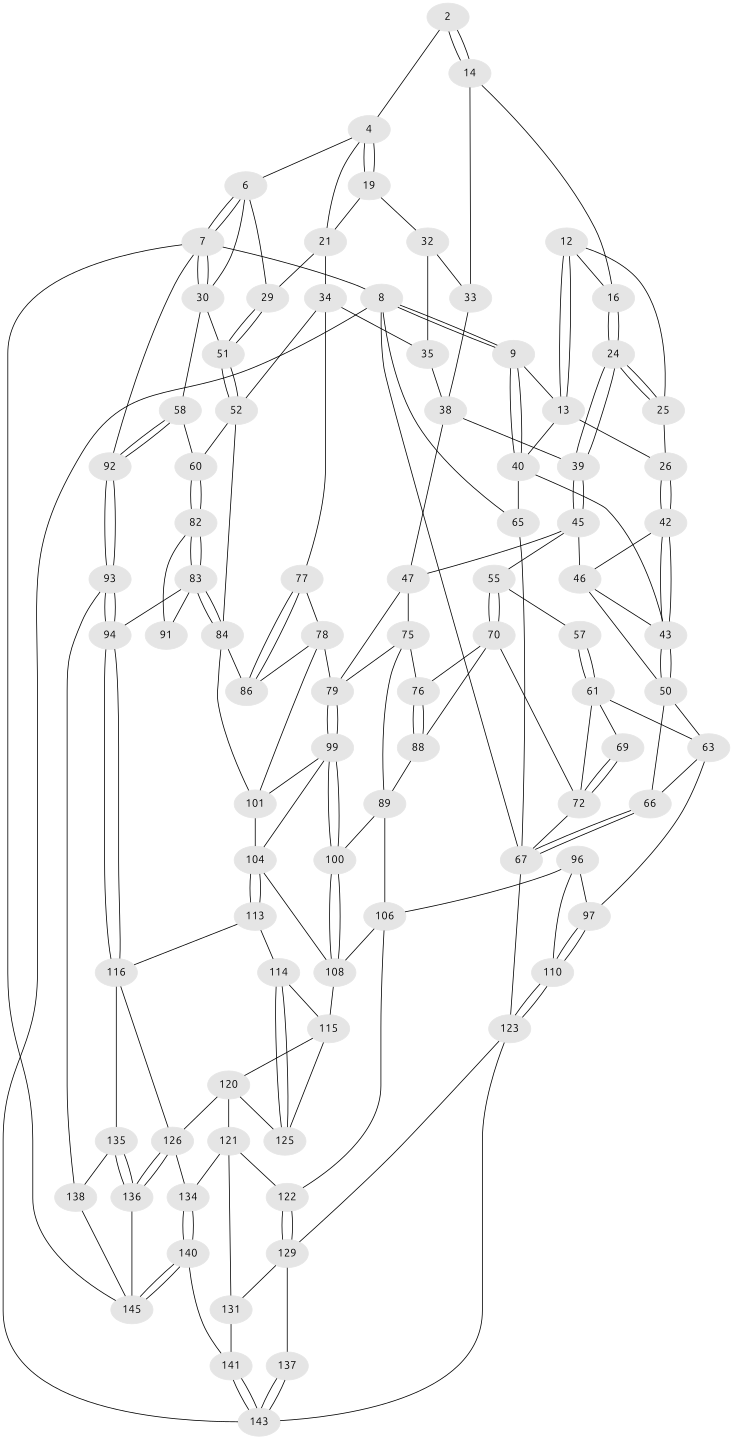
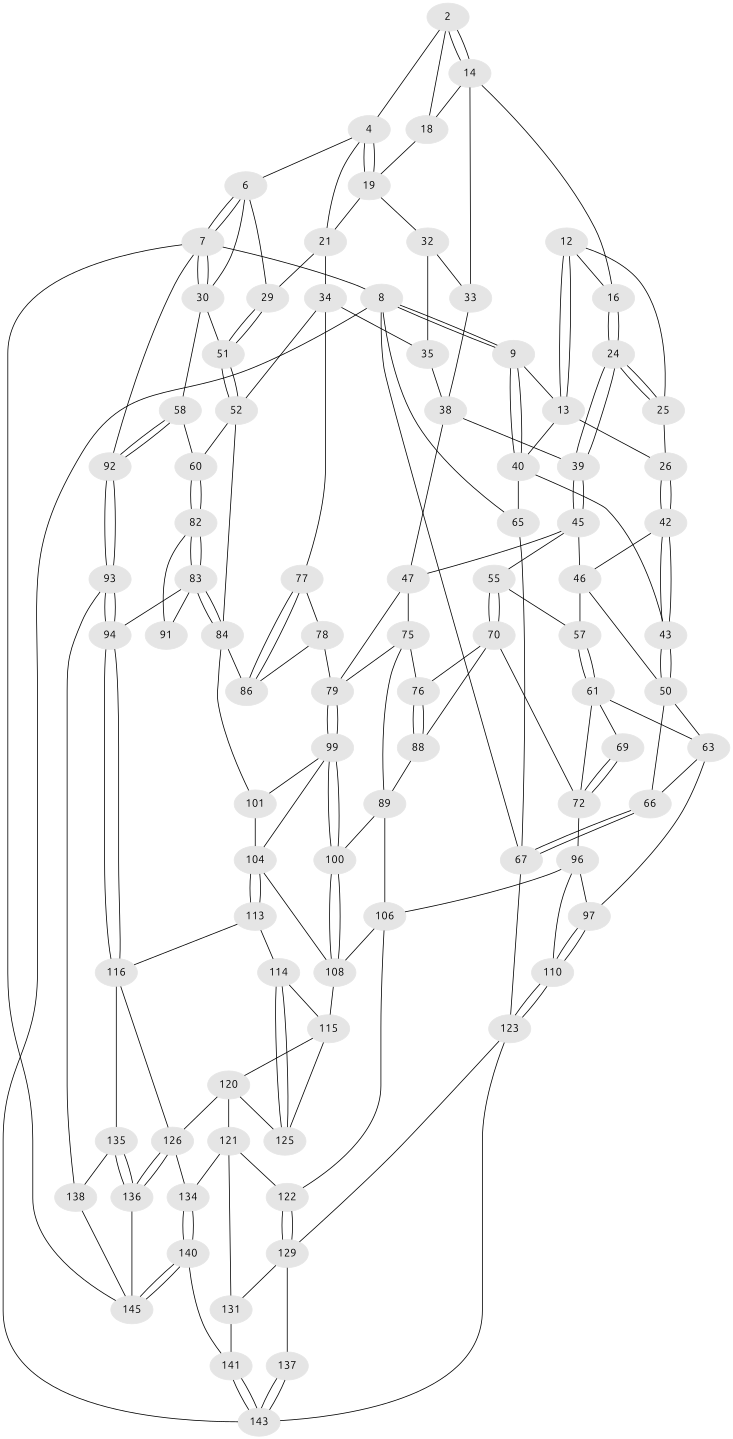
none -> (427, 130)
(623, 607) -> (580, 607)
(288, 719) -> none
(550, 832) -> (579, 825)
